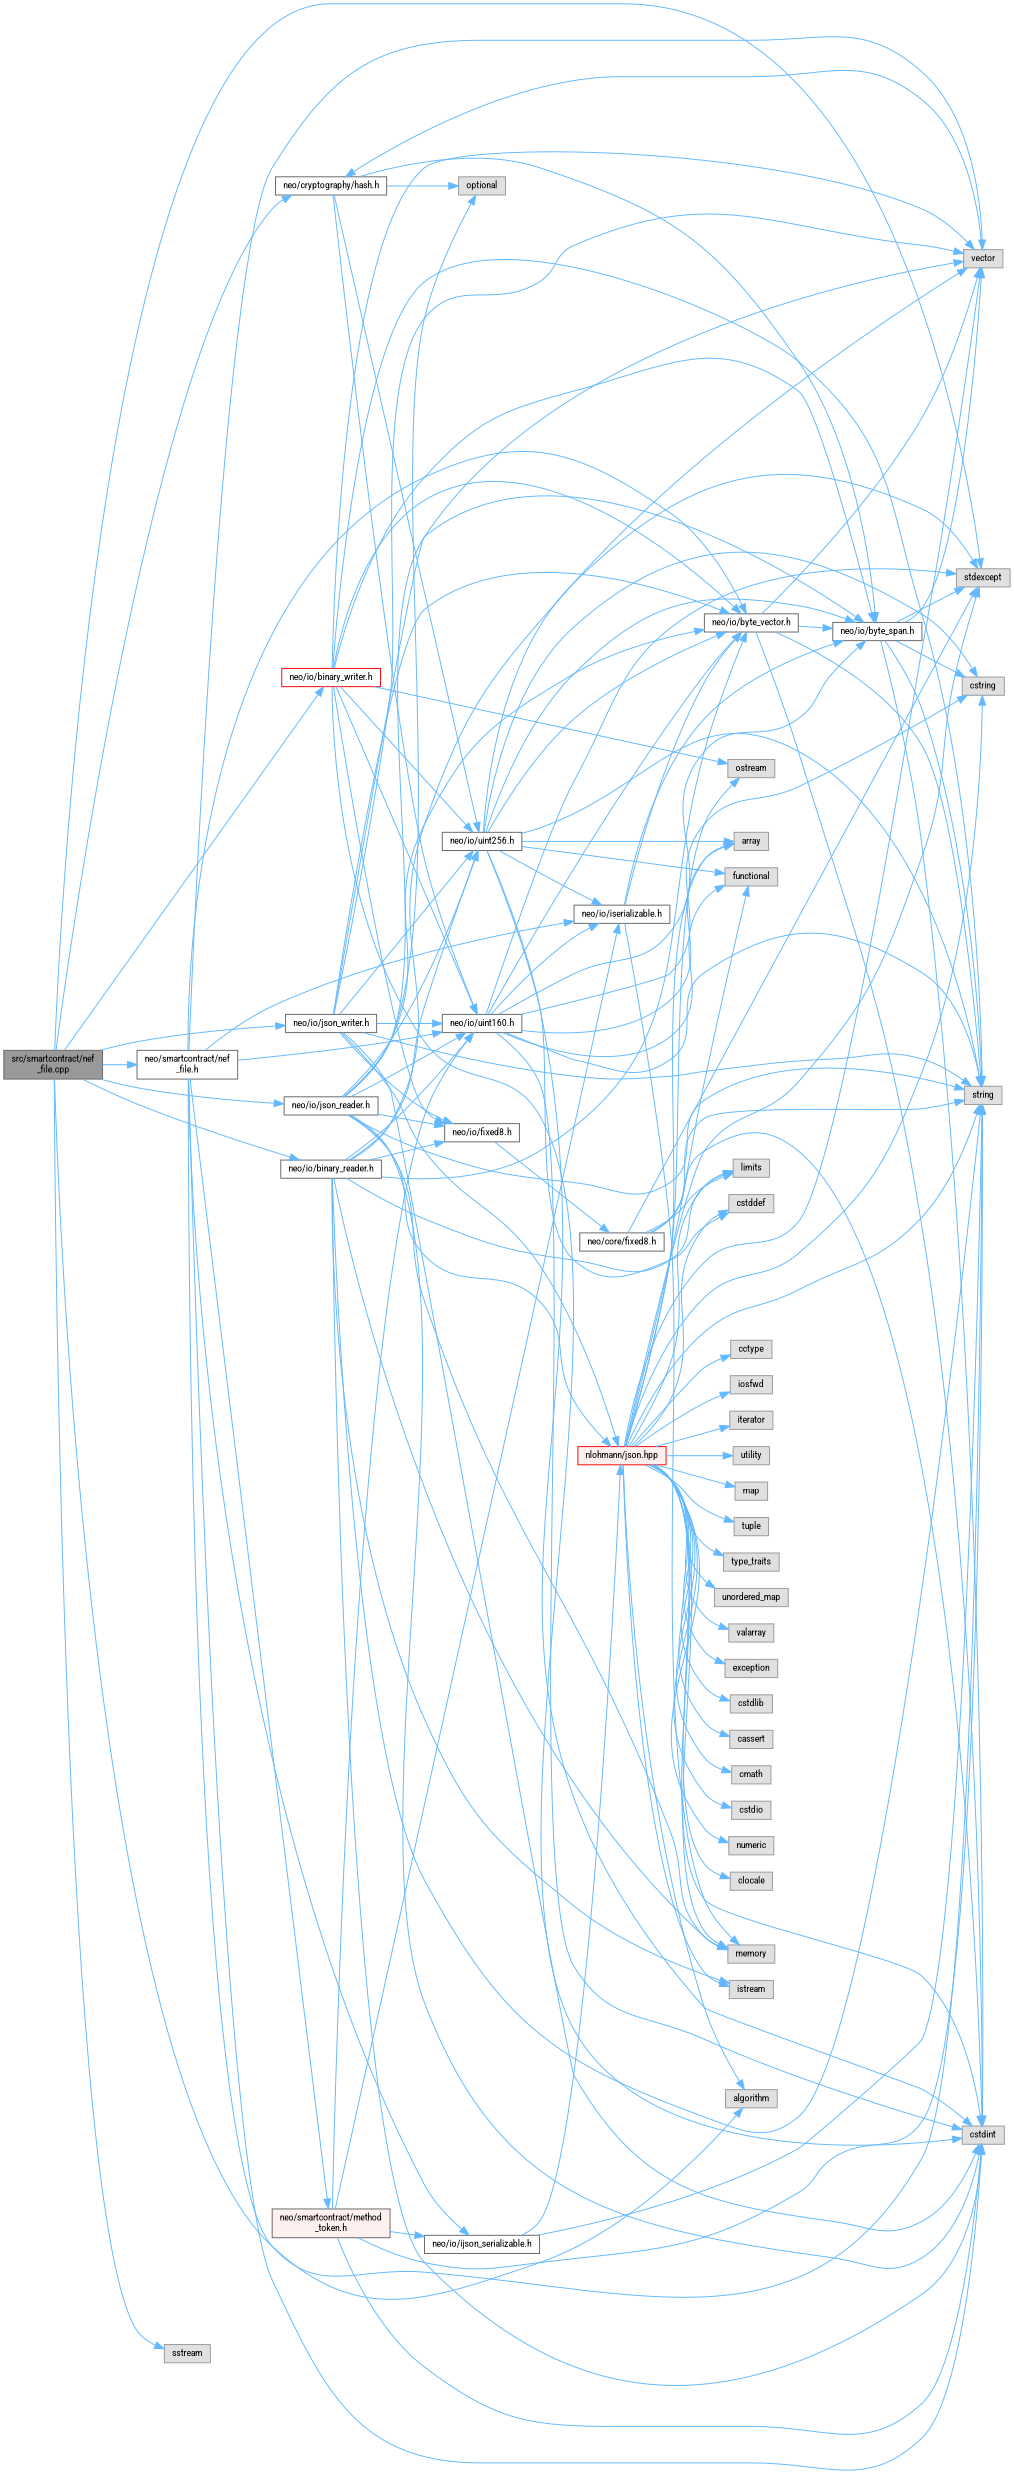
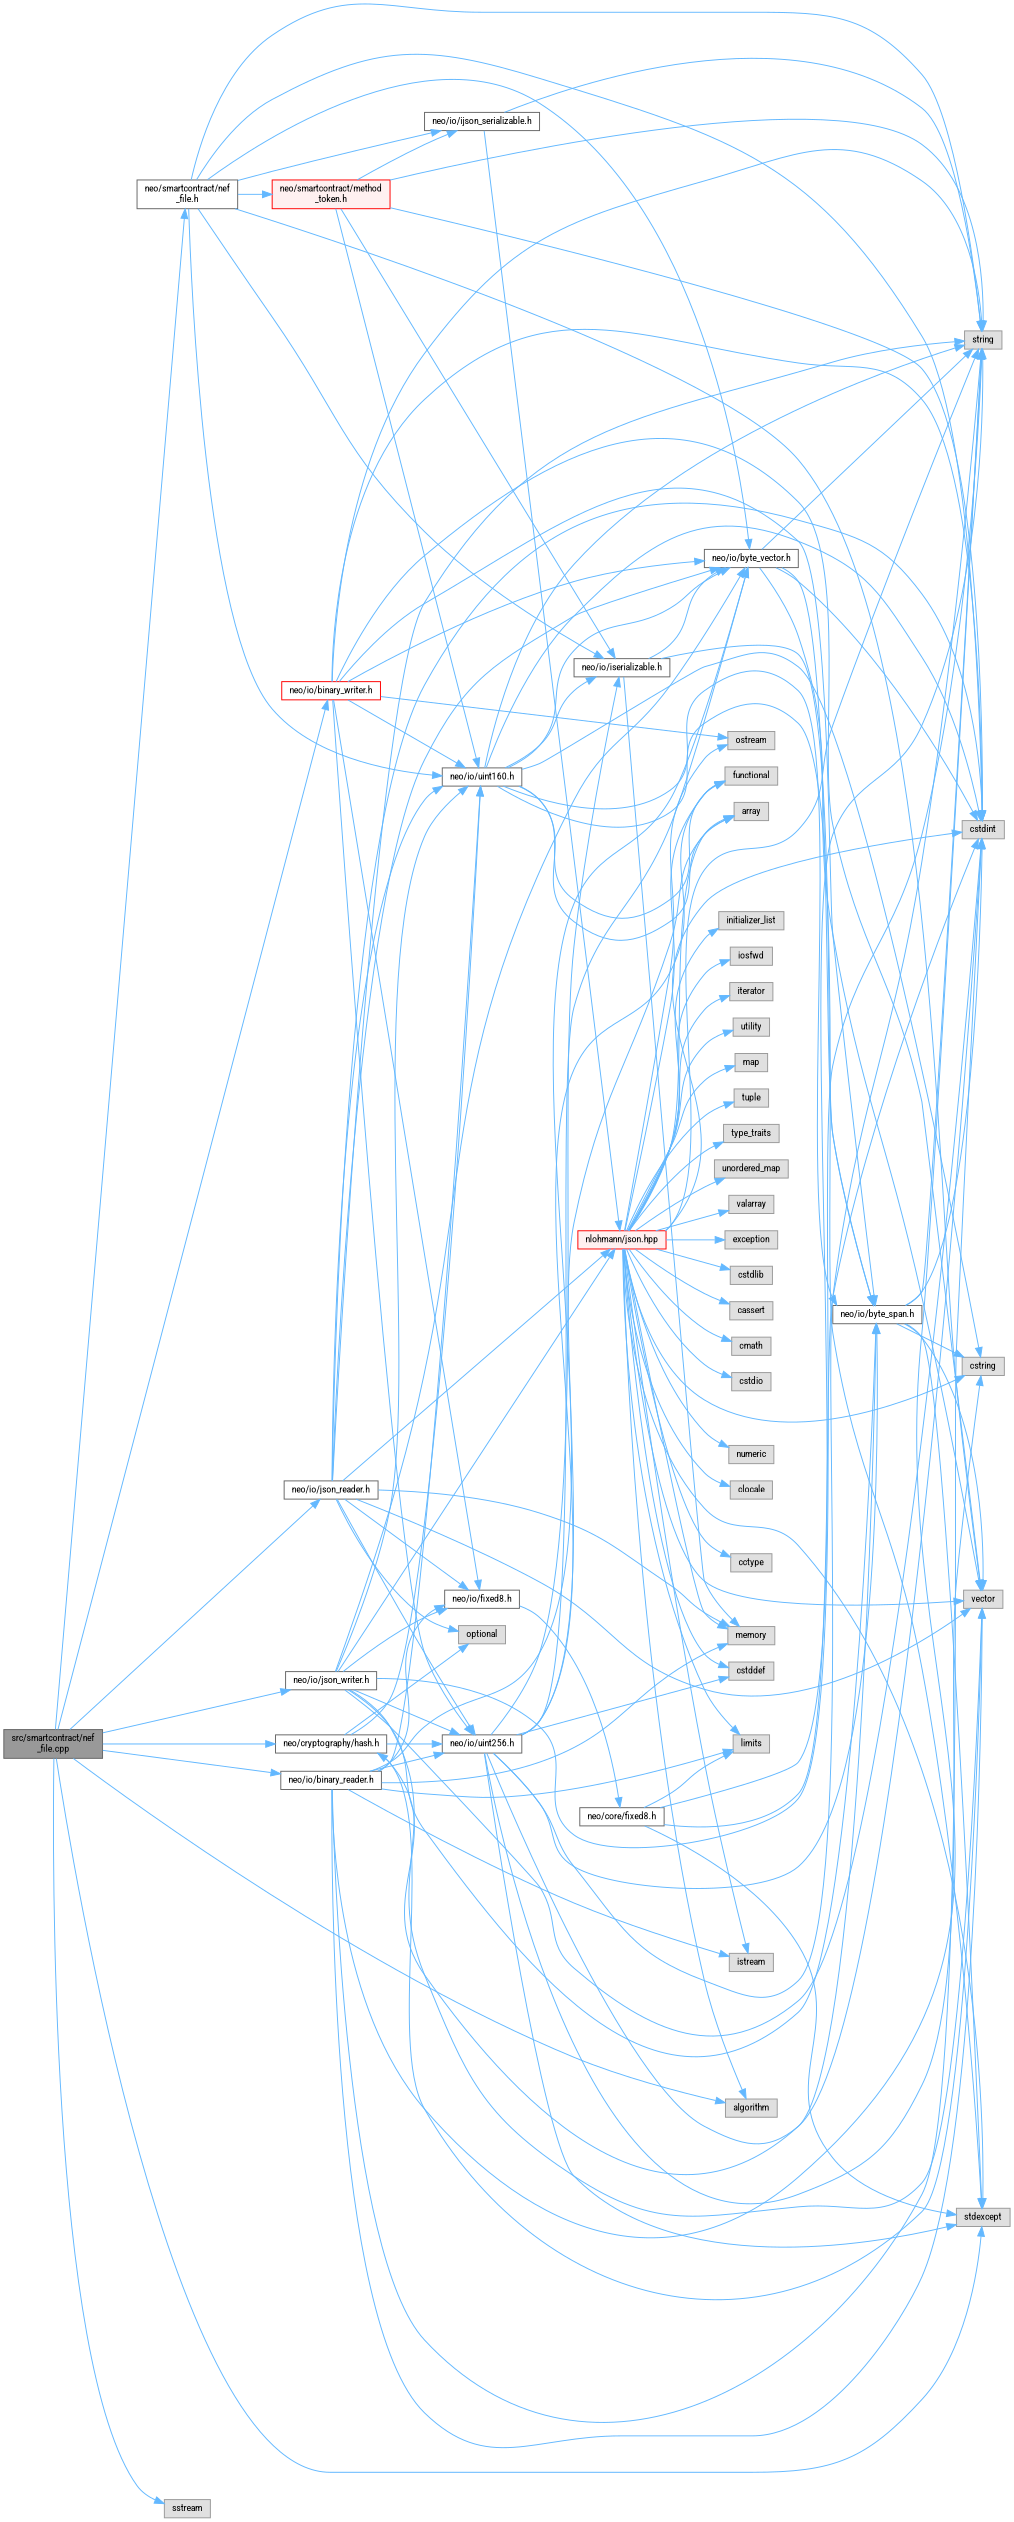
none -> (751, 921)
(331, 2223) -> (331, 194)
